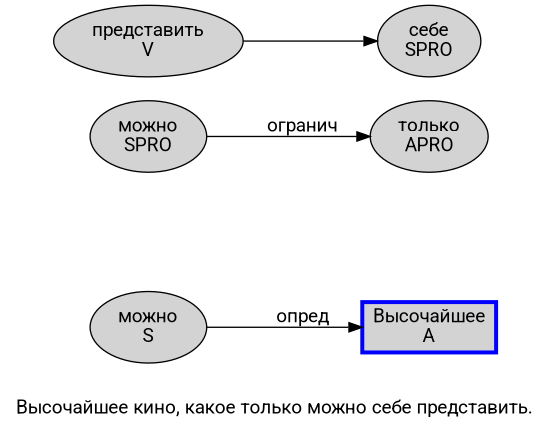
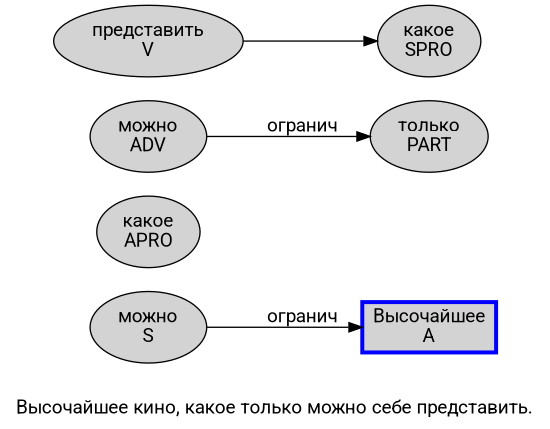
(429, 41) -> (429, 41)
(148, 136) -> (148, 136)
(429, 136) -> (429, 136)
none -> (148, 232)
(303, 317) -> (303, 317)
